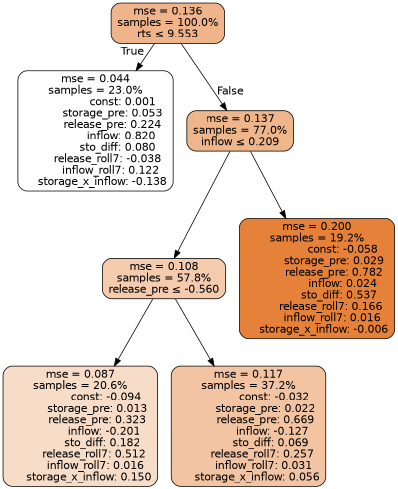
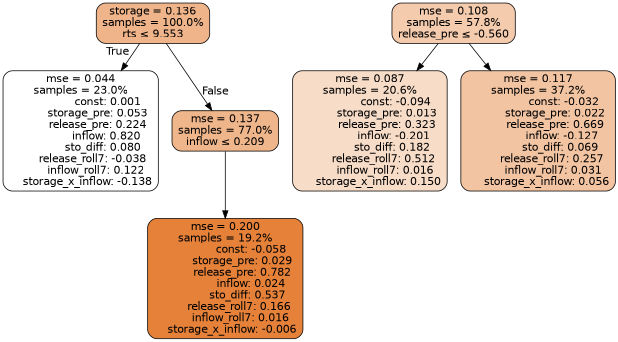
(168, 23) -> (153, 23)
(204, 201) -> none
